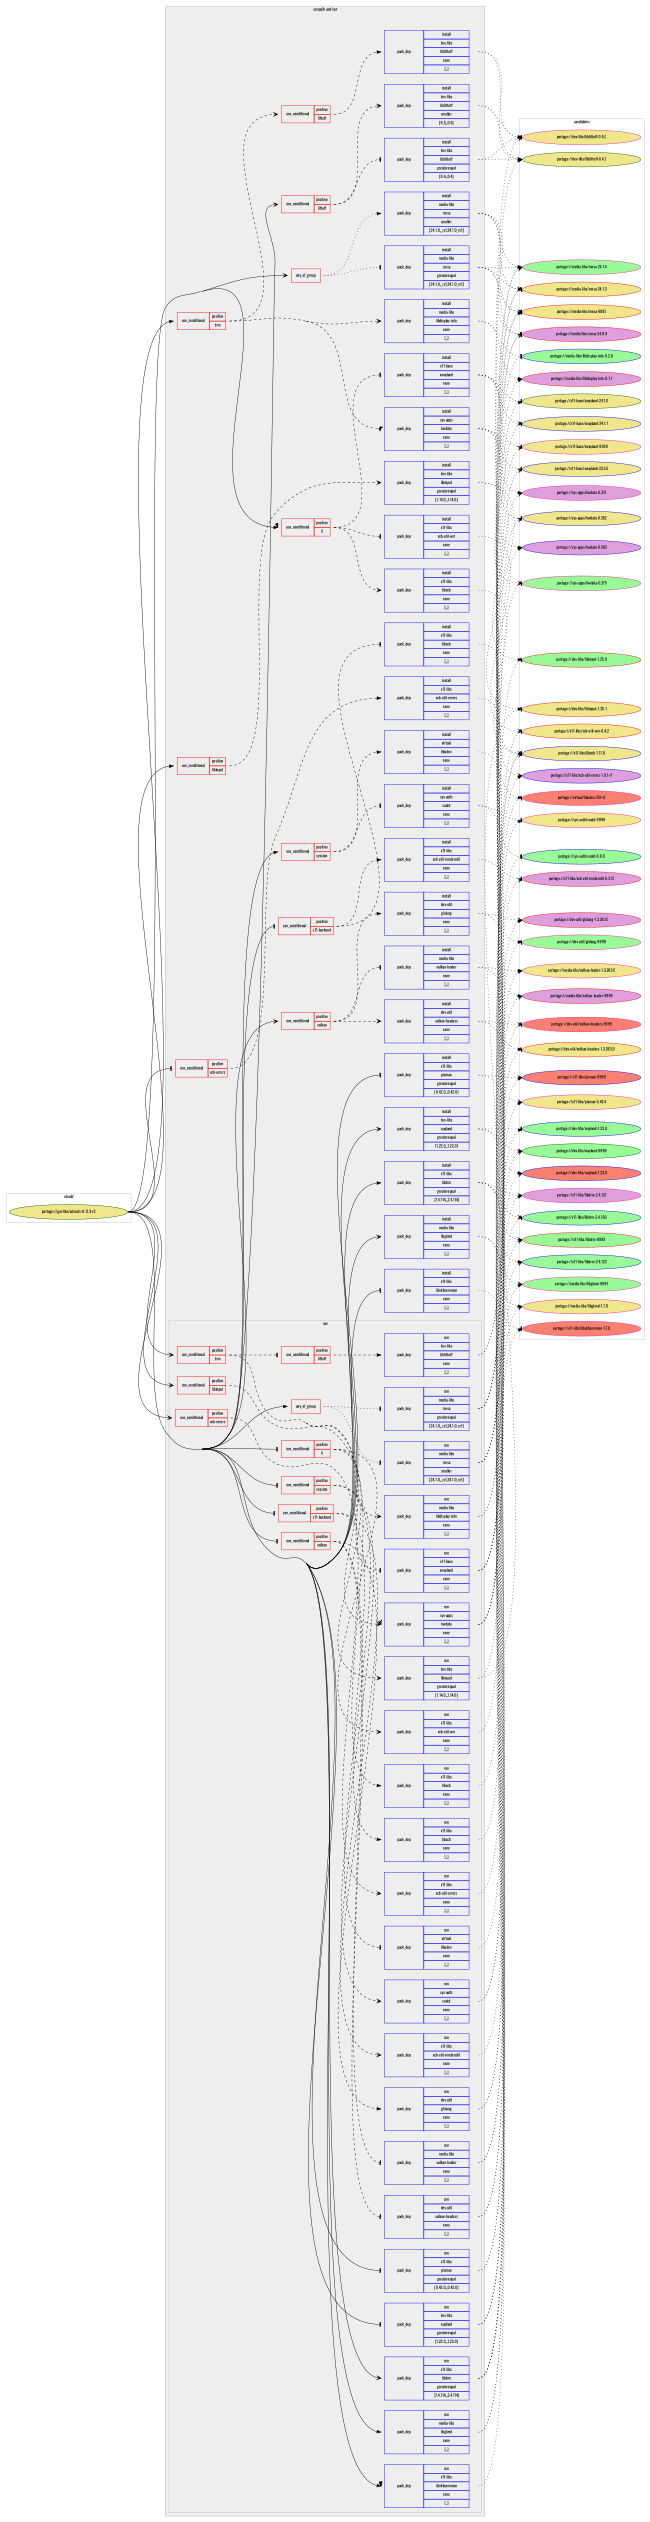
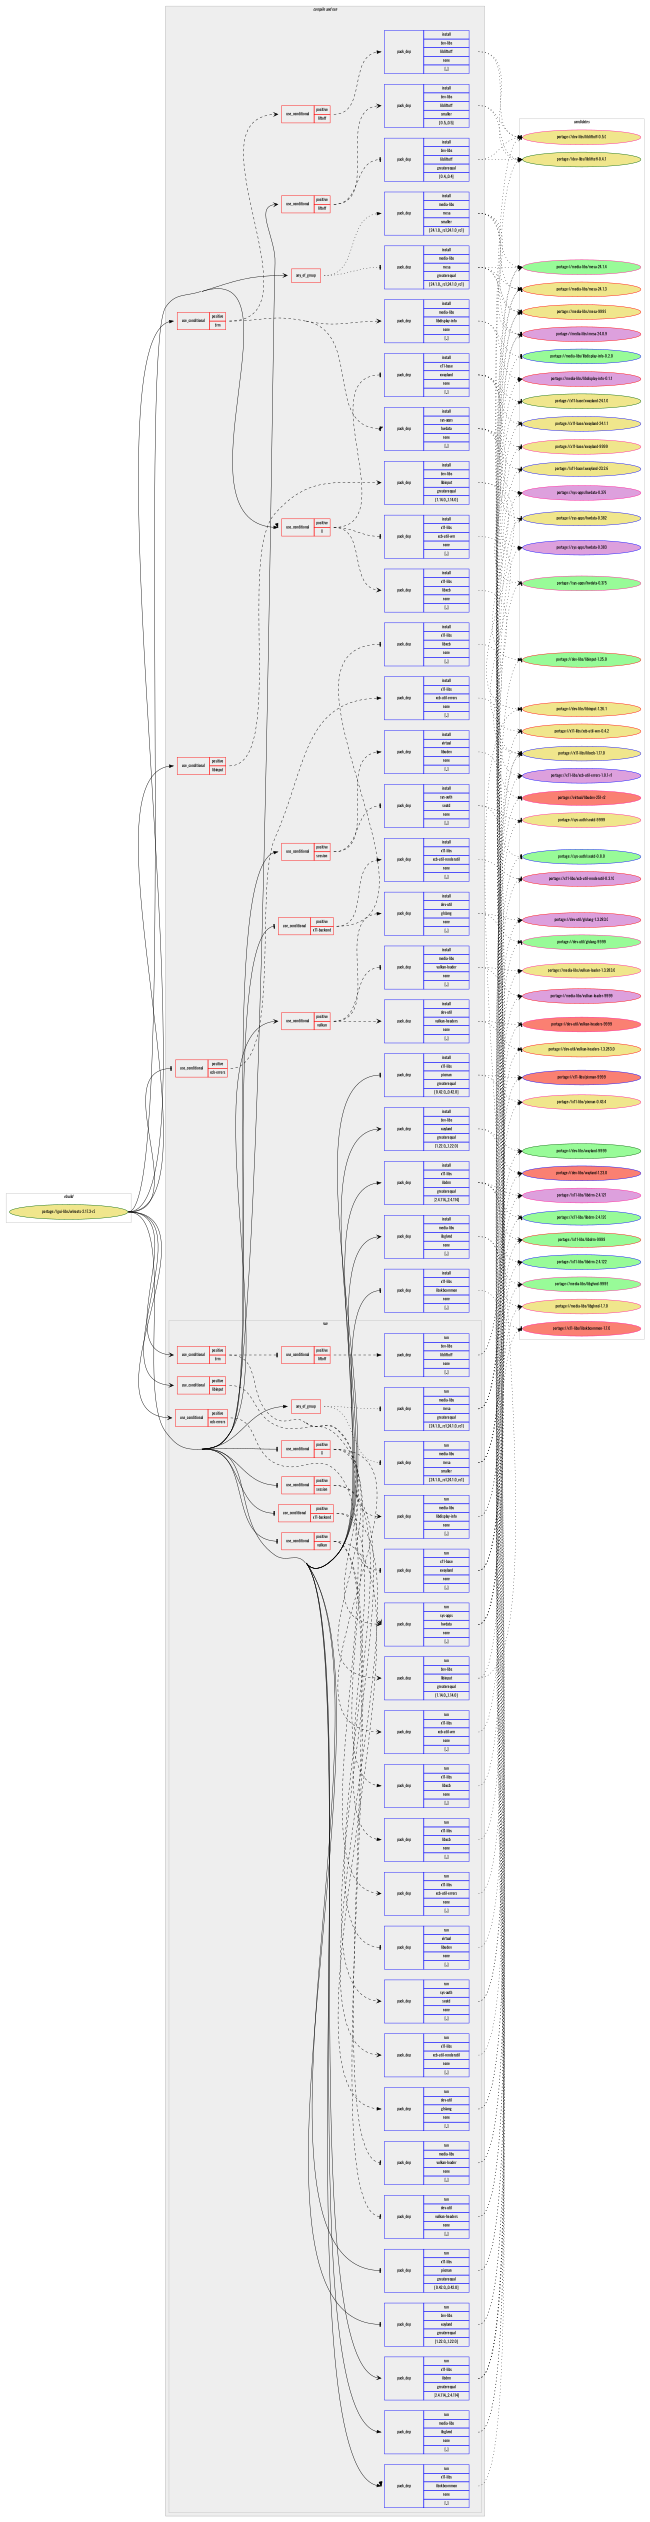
(582, 1129) -> none
(69, 1212) -> (69, 1212)
(582, 1218) -> (582, 1218)
